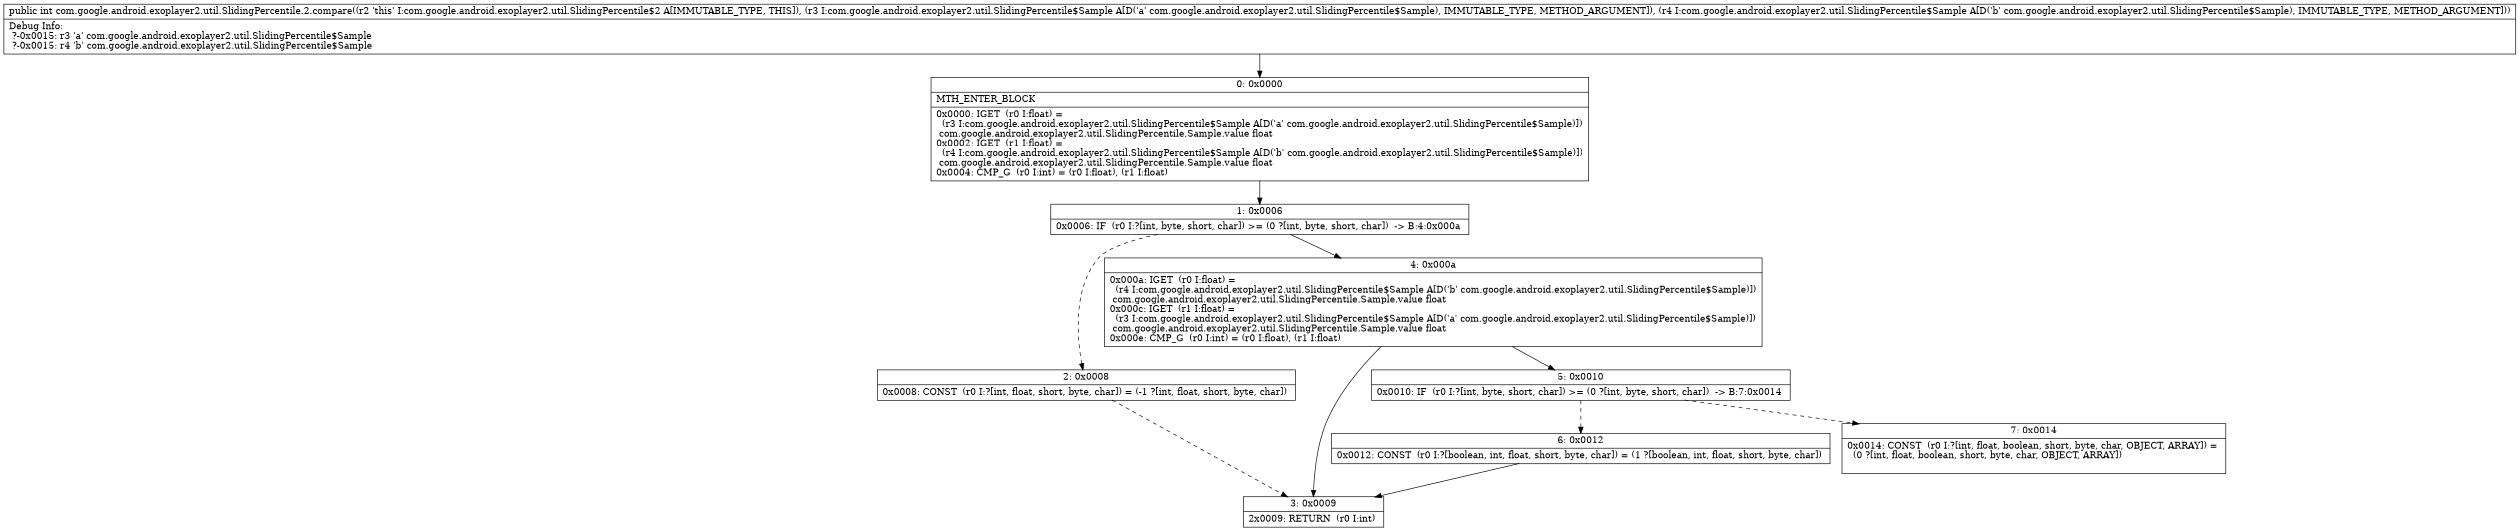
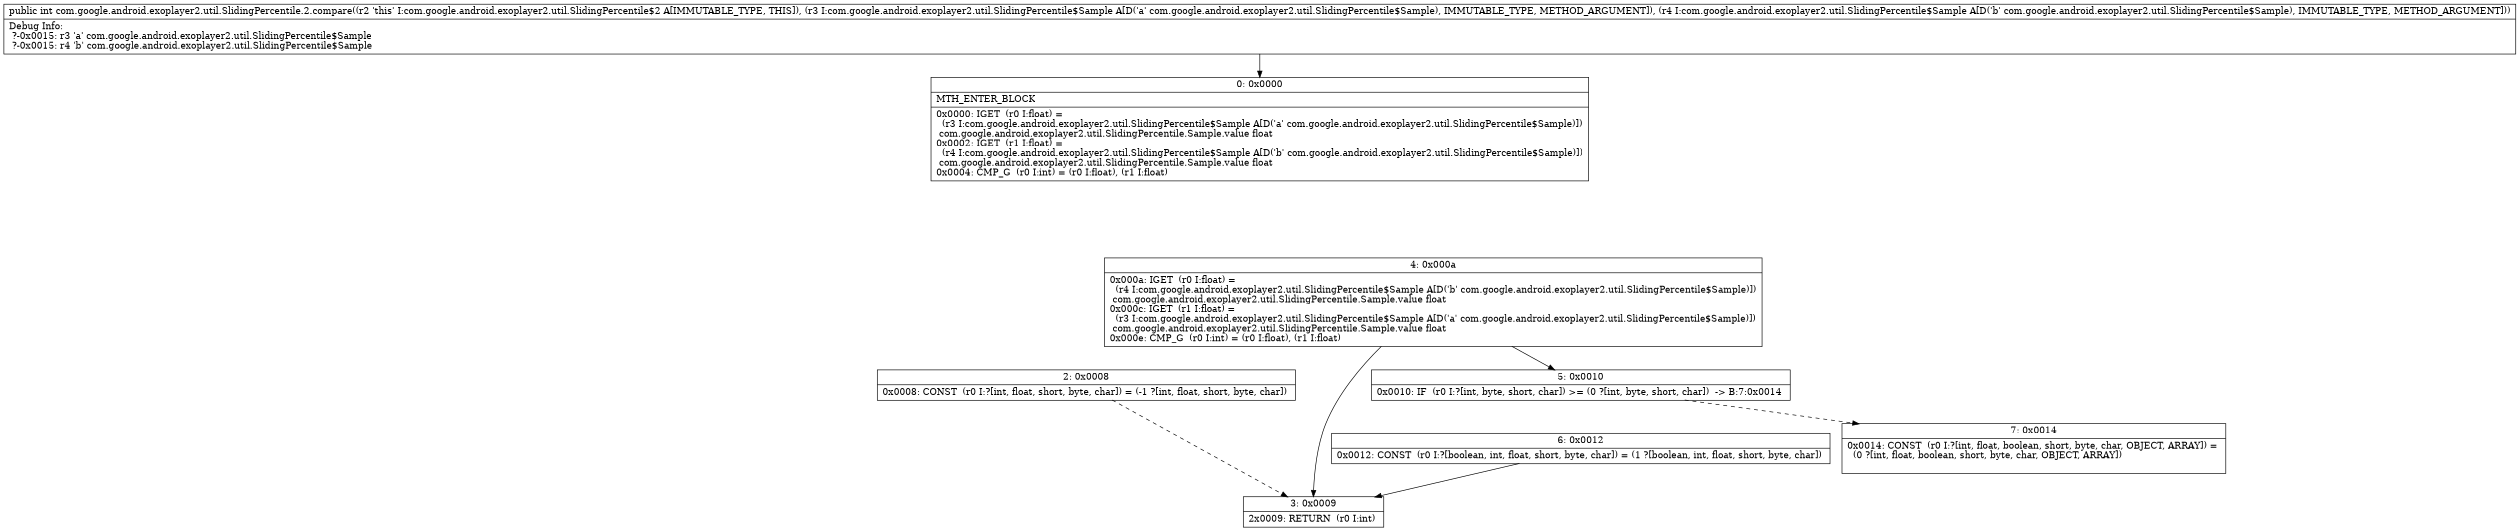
(1260, 219) -> none
(1581, 413) -> none
